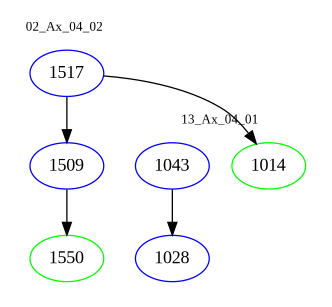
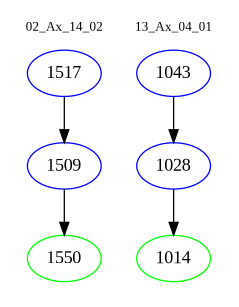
(65, 28) -> (65, 28)
(182, 91) -> (174, 206)
